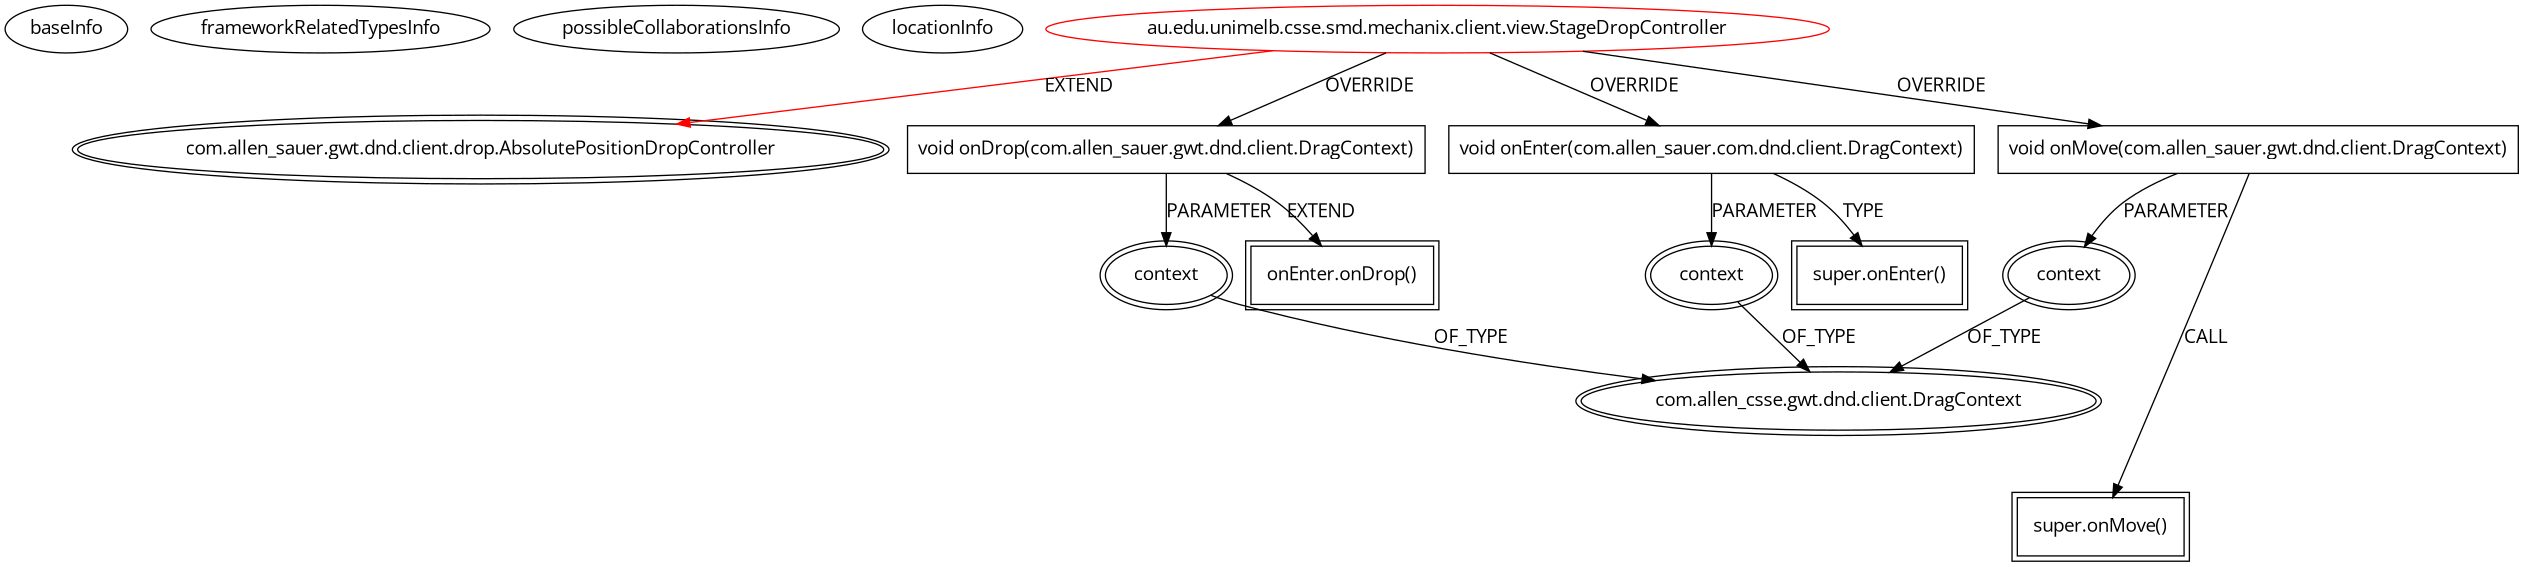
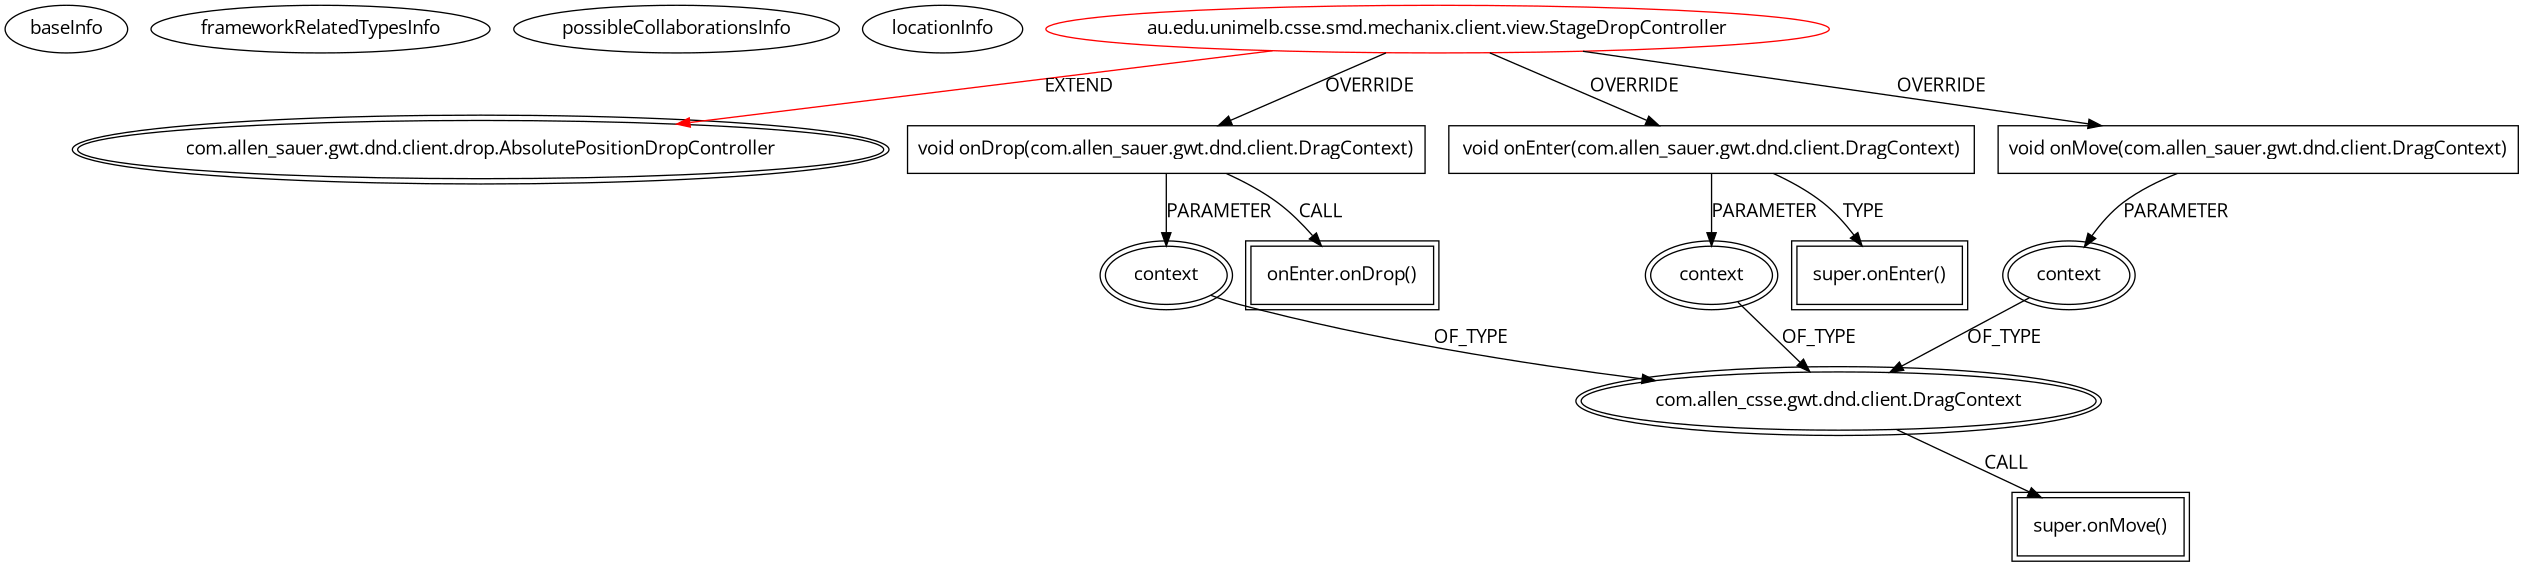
(1712, 150) -> (1712, 150)
(1321, 212) -> (1321, 212)
(2184, 330) -> (1963, 461)
